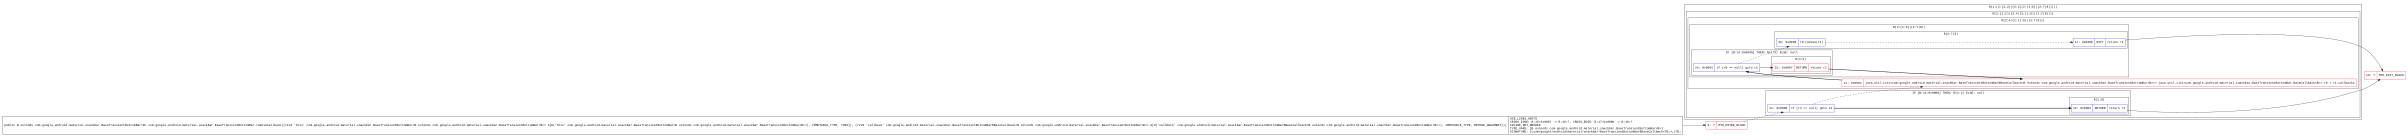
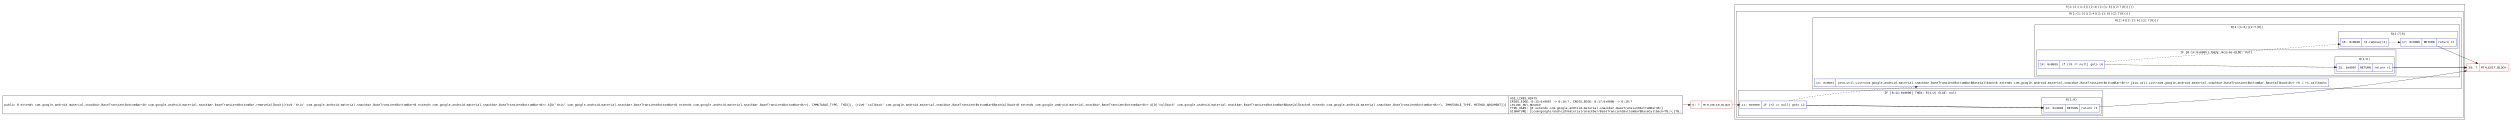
(2100, 42) -> (2429, 42)
(1801, 68) -> (2365, 68)
(1924, 74) -> (2428, 68)
(1814, 78) -> none
(2099, 83) -> (2072, 83)
